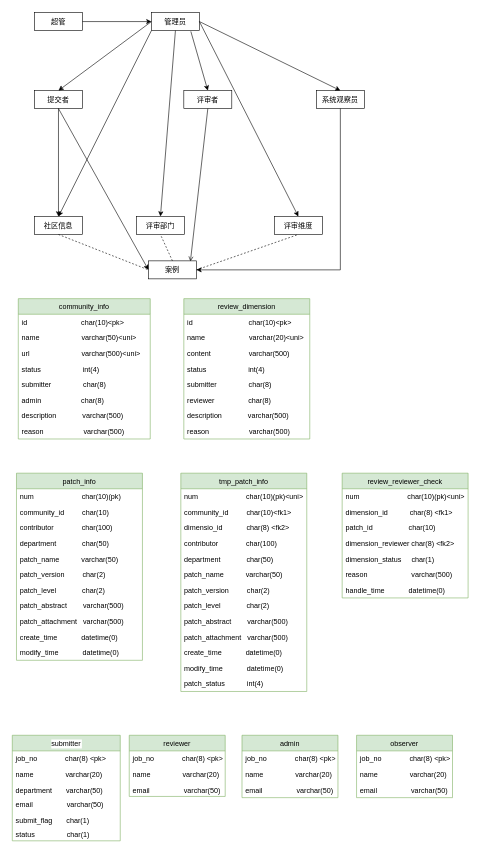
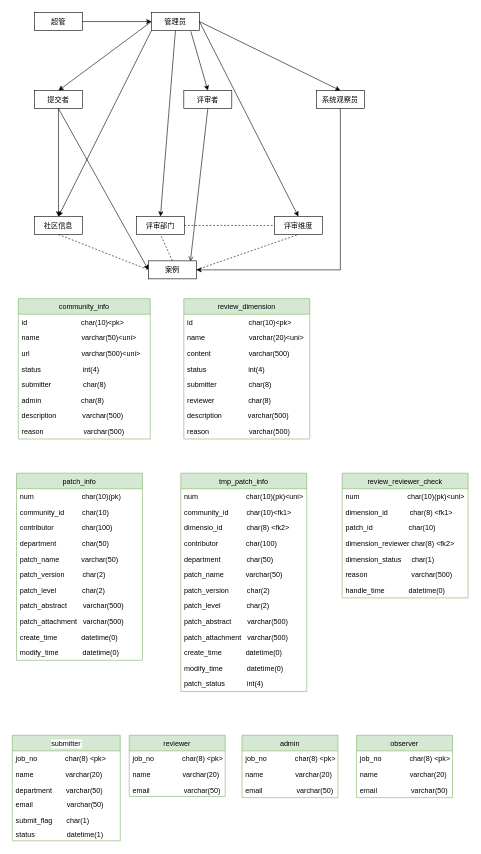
none -> (230, 225)
(67, 835) -> (74, 835)
